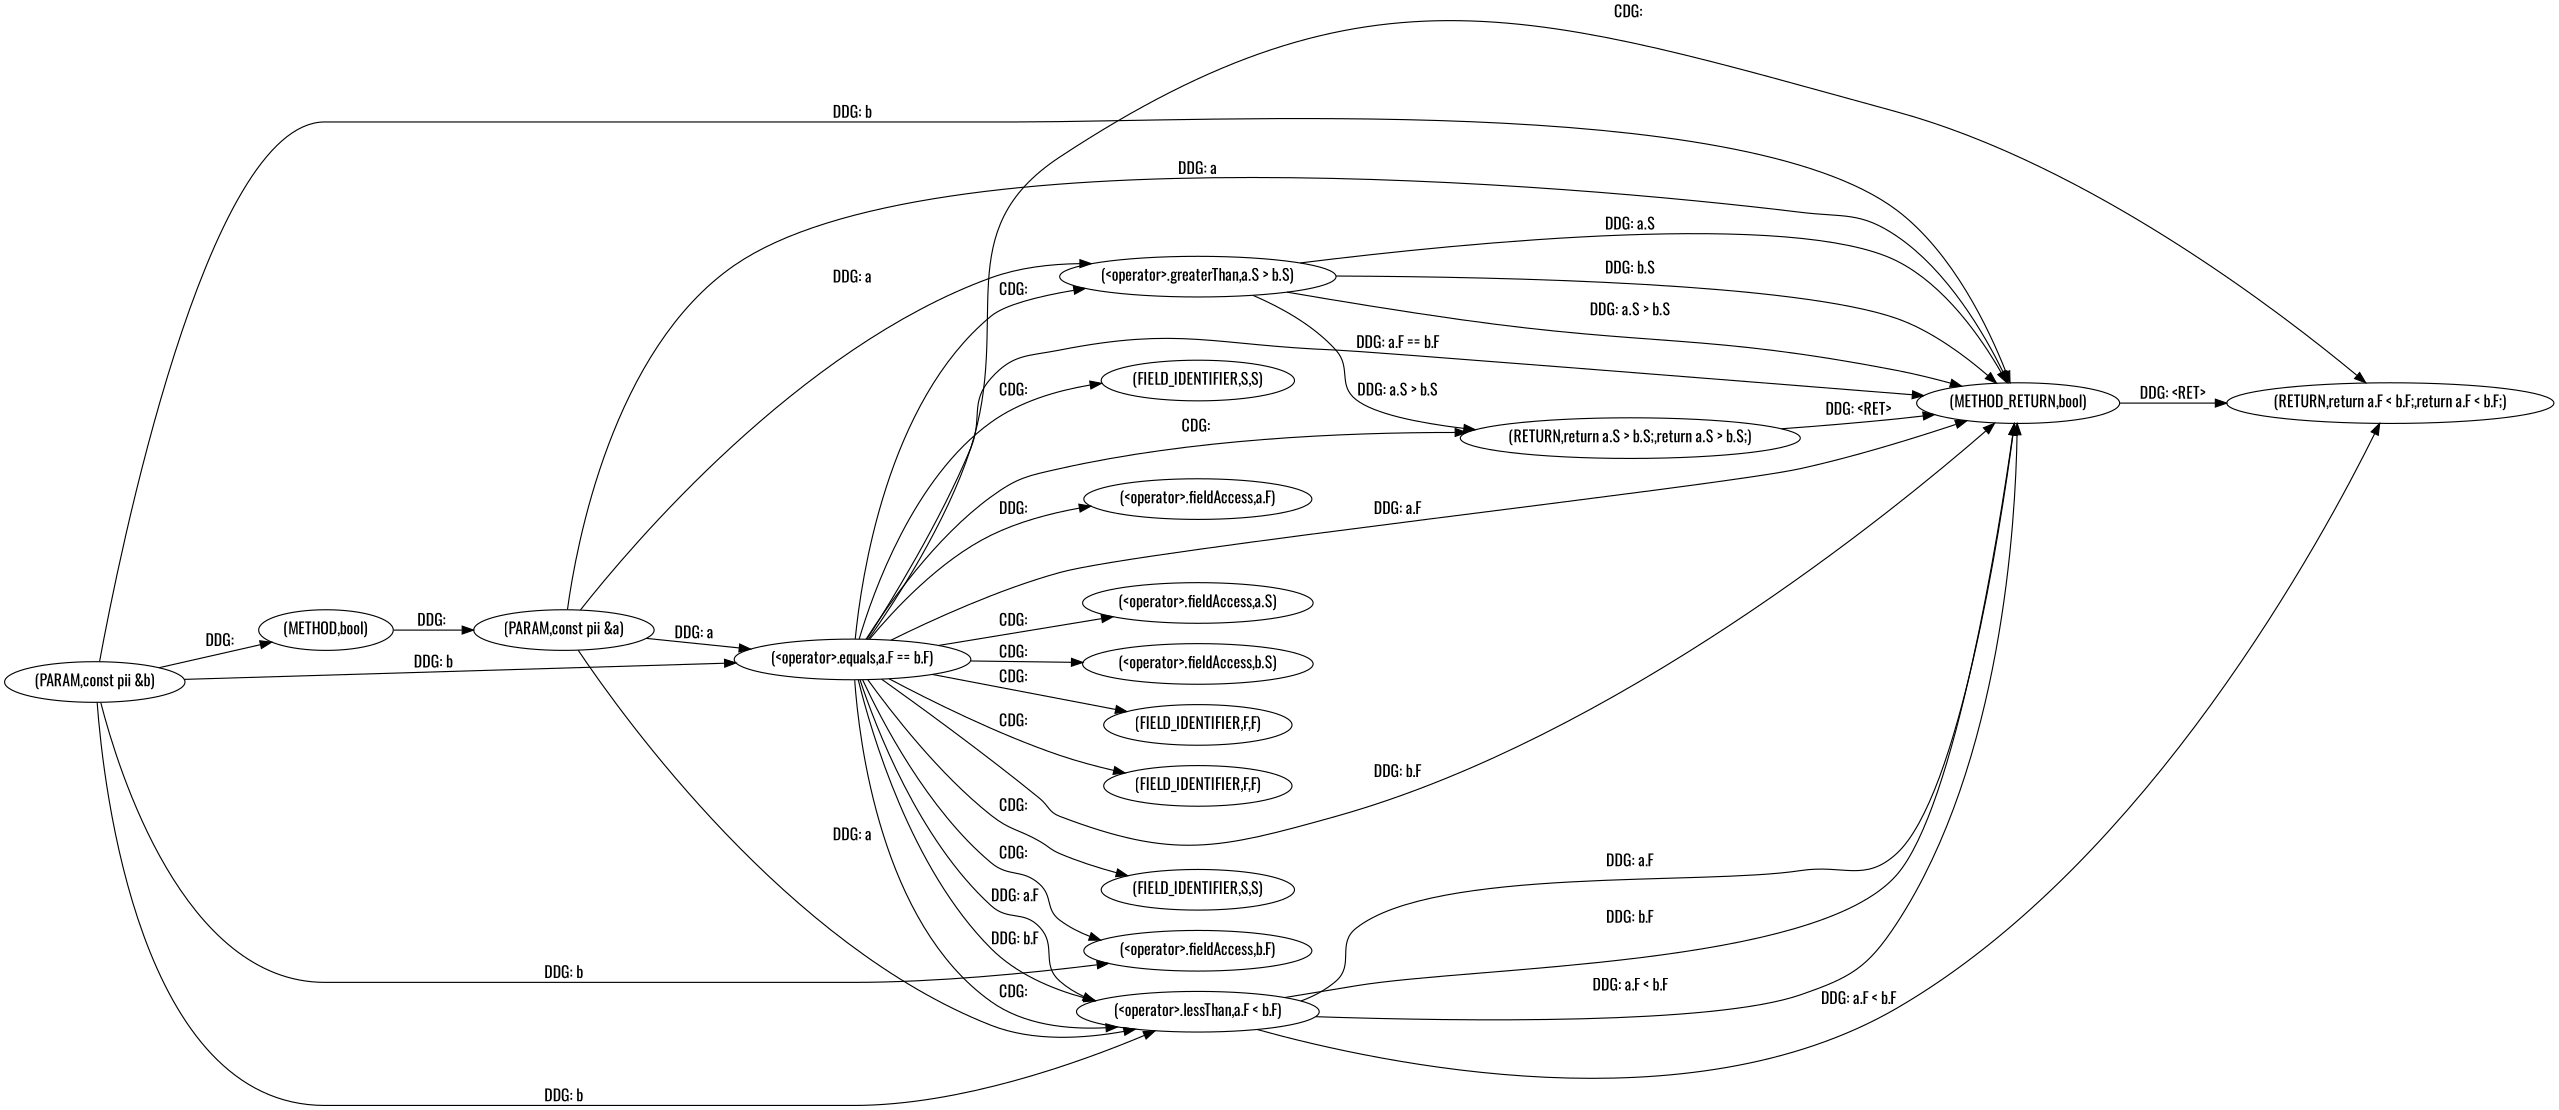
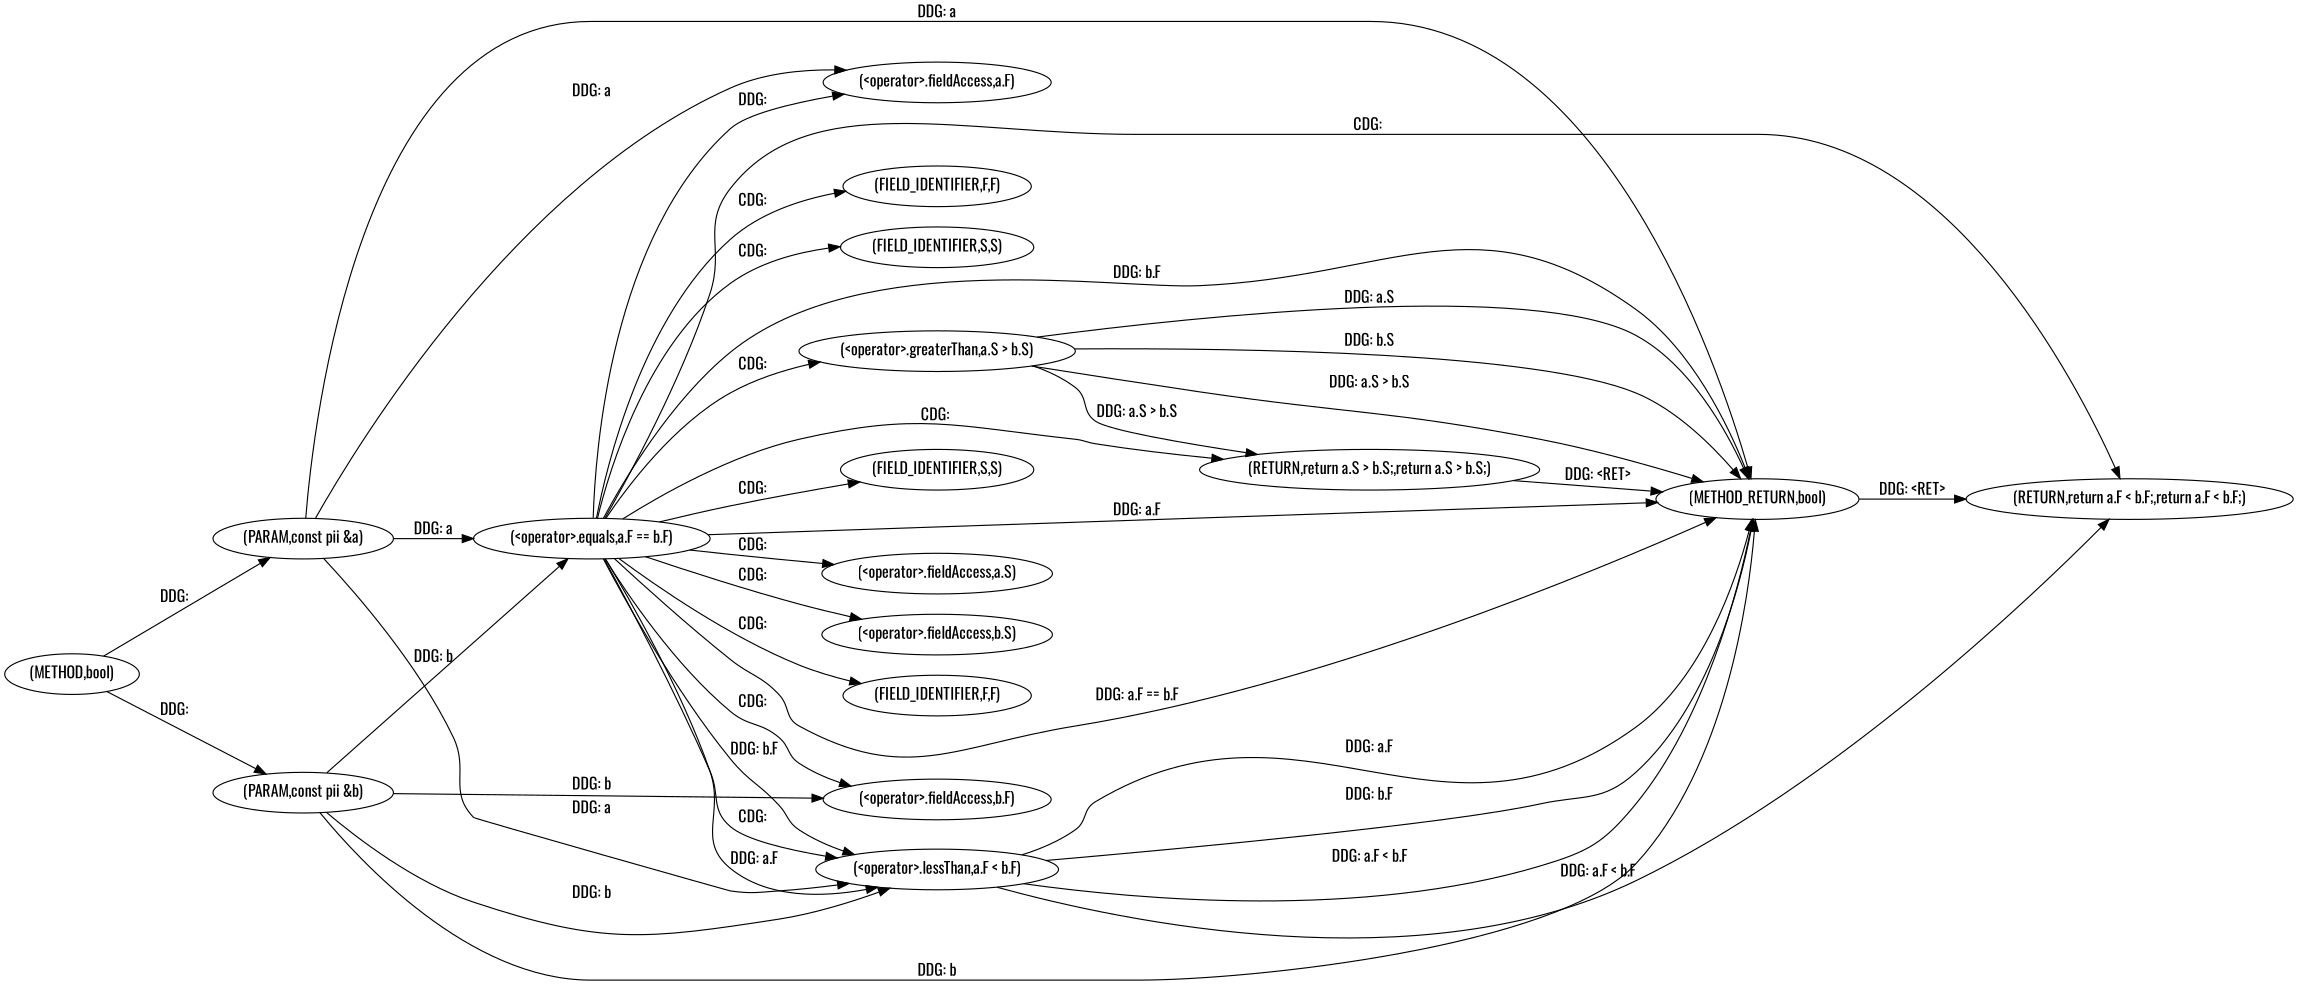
(800, 389) -> (529, 234)
(210, 656) -> (181, 730)
